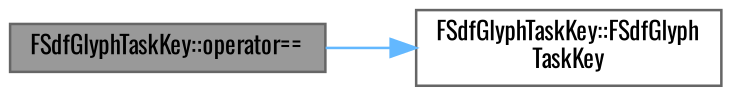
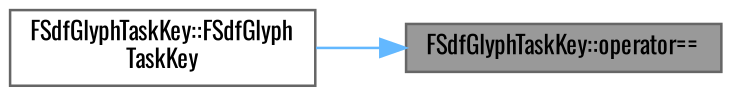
(358, 48) -> (348, 48)
